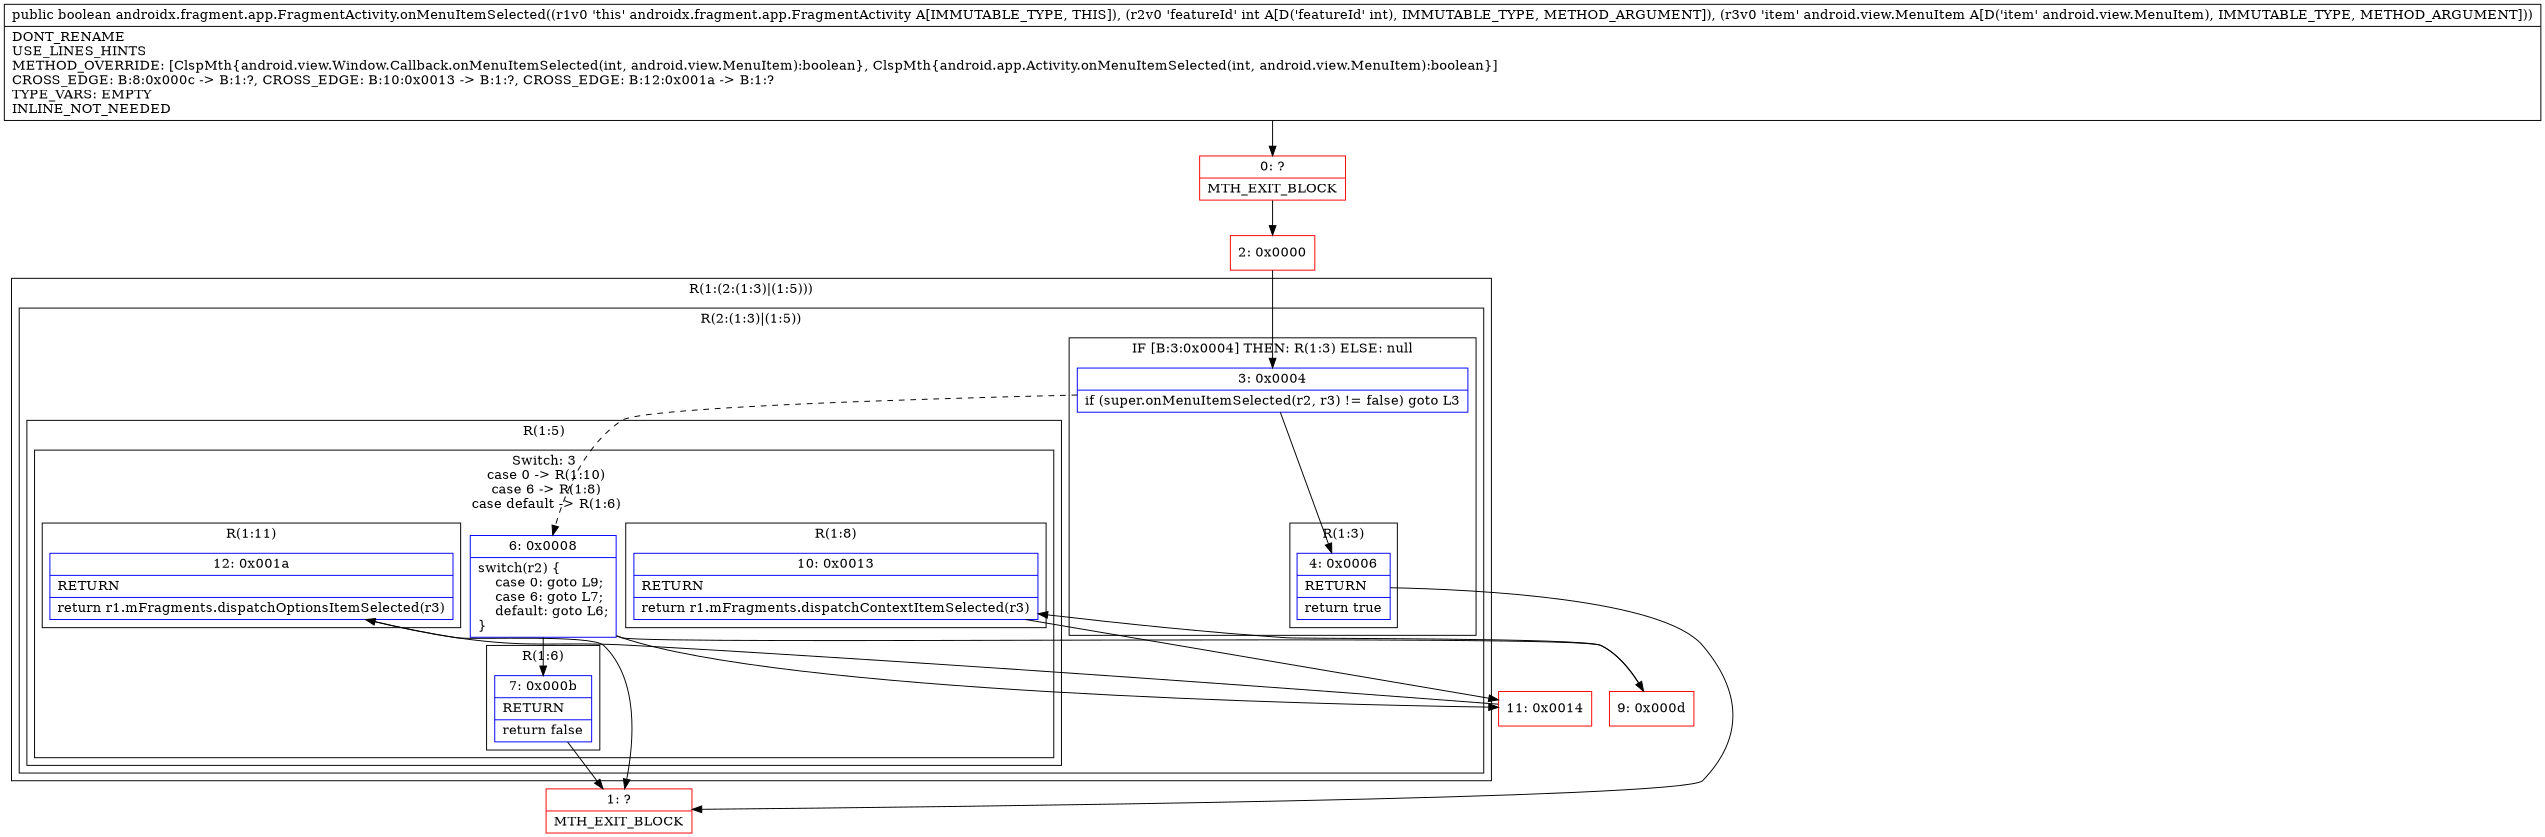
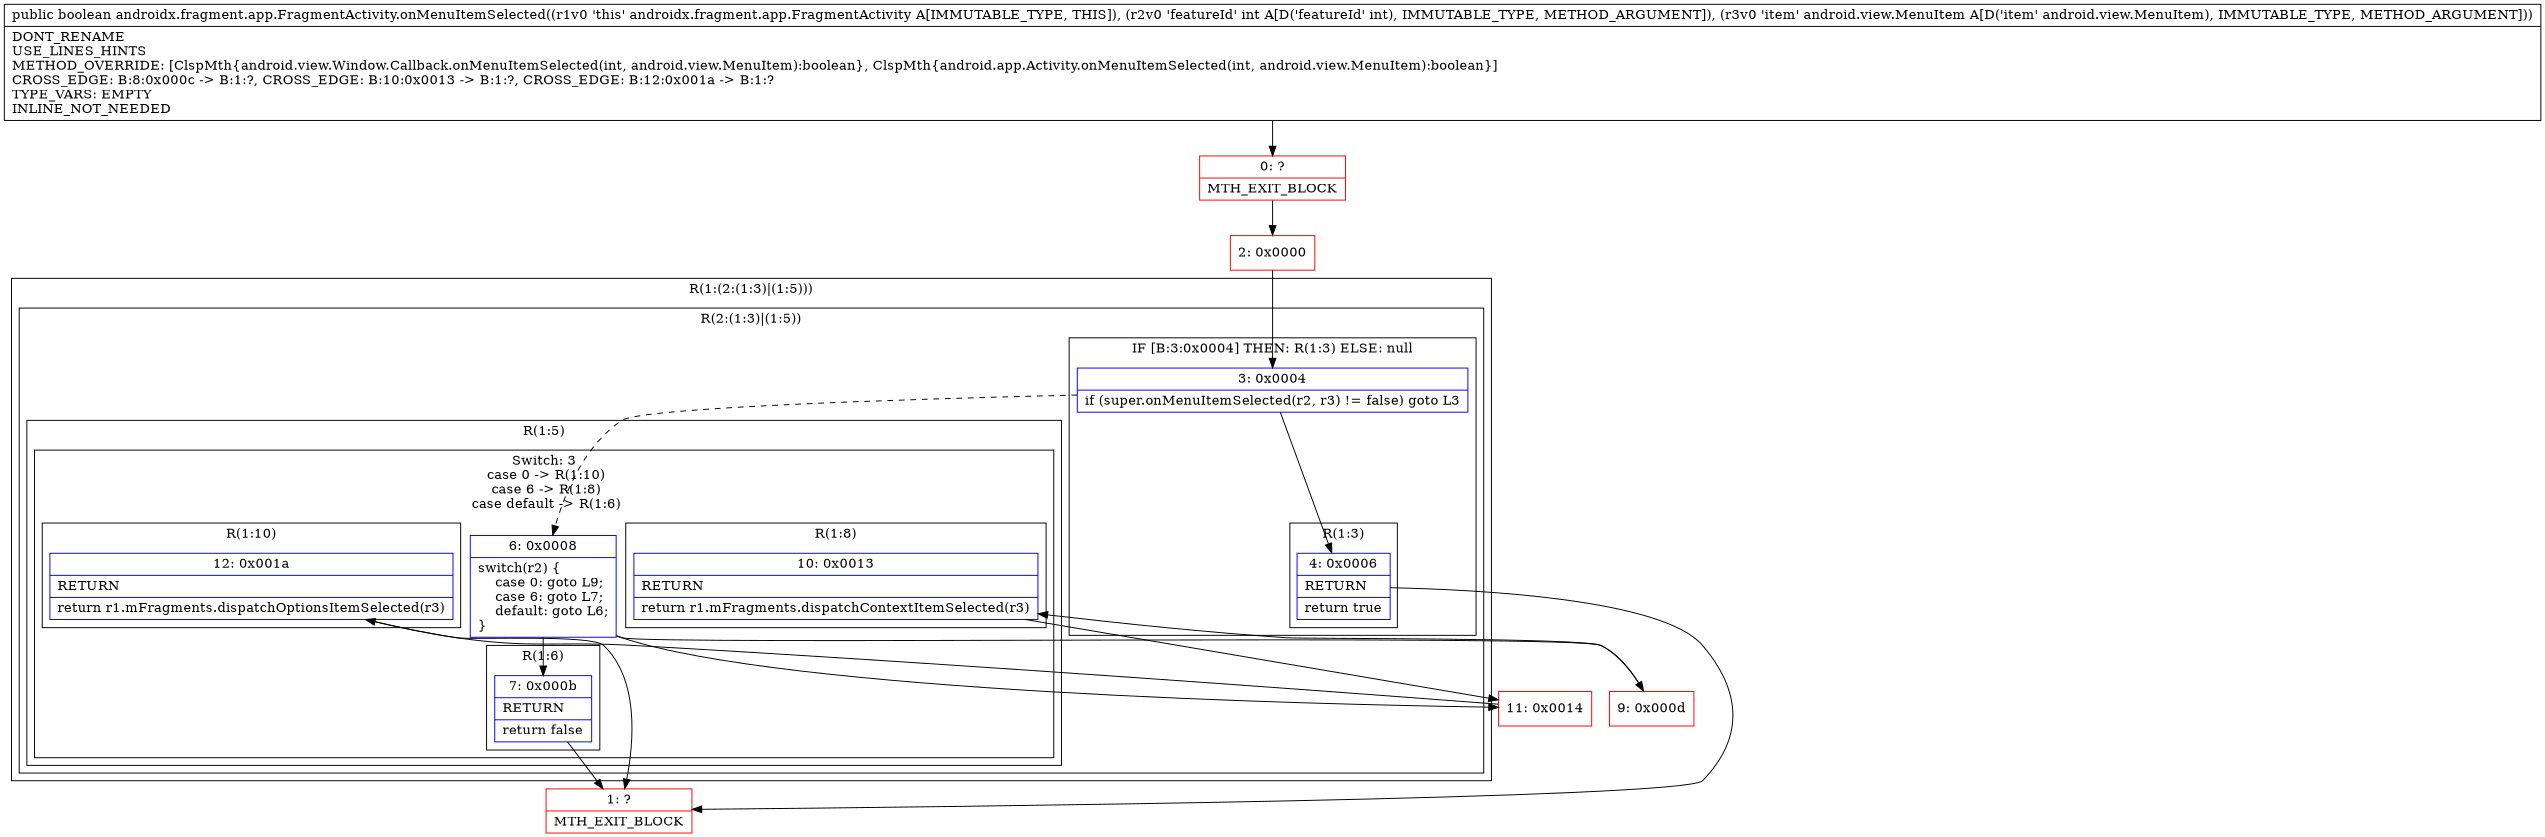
(251, 534) -> (251, 534)
